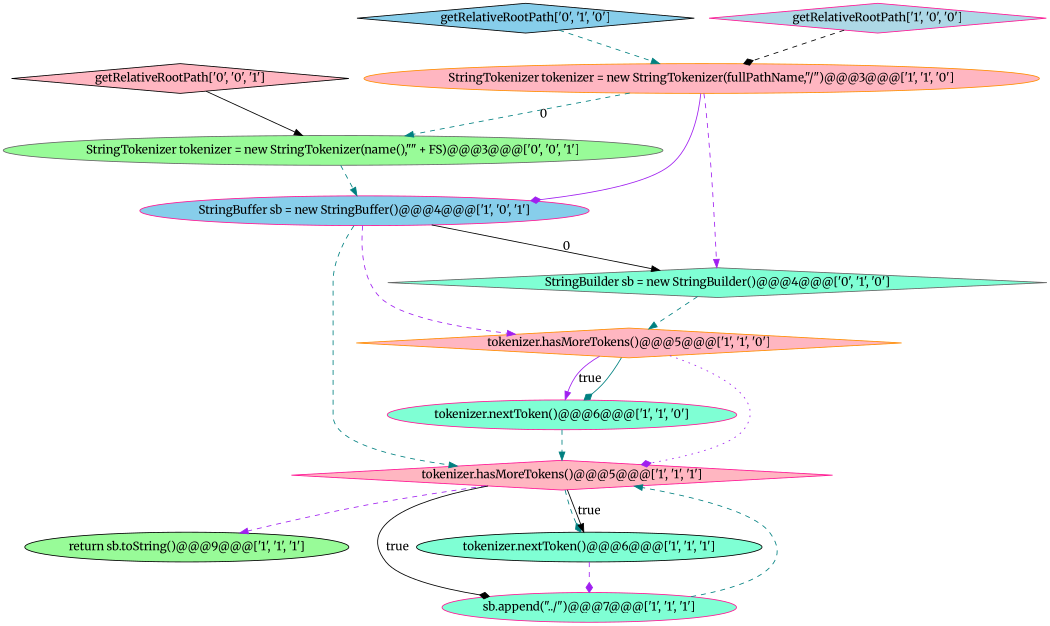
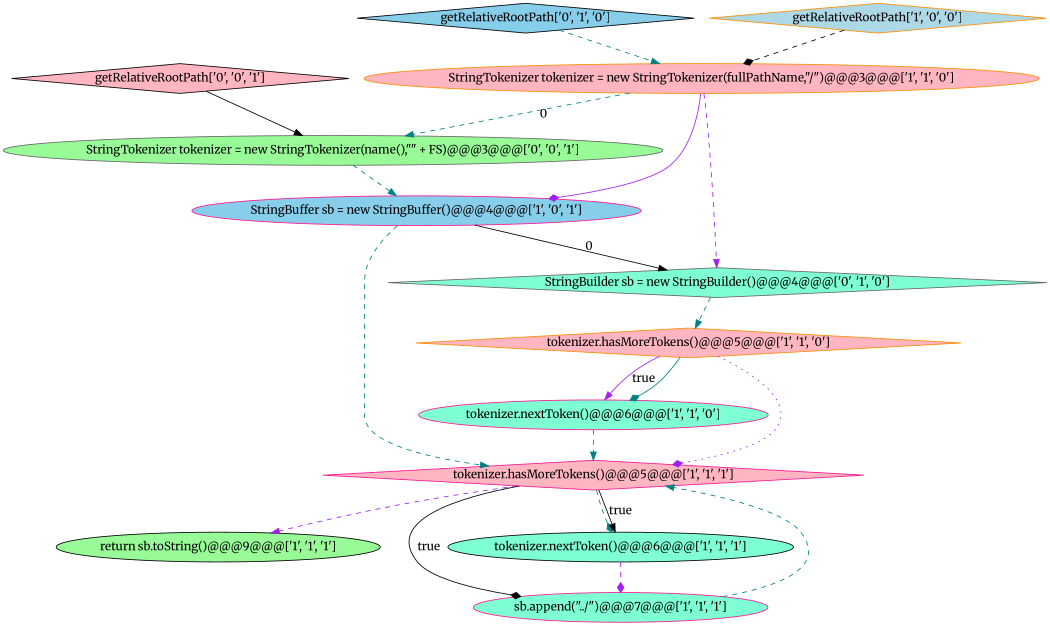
(878, 18) -> (878, 18)
(405, 312) -> none
